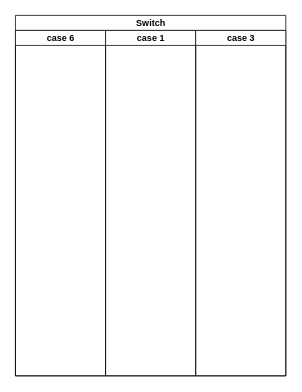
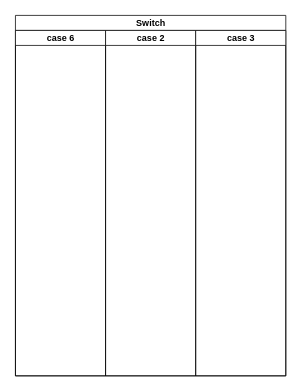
(151, 38) -> (151, 38)
